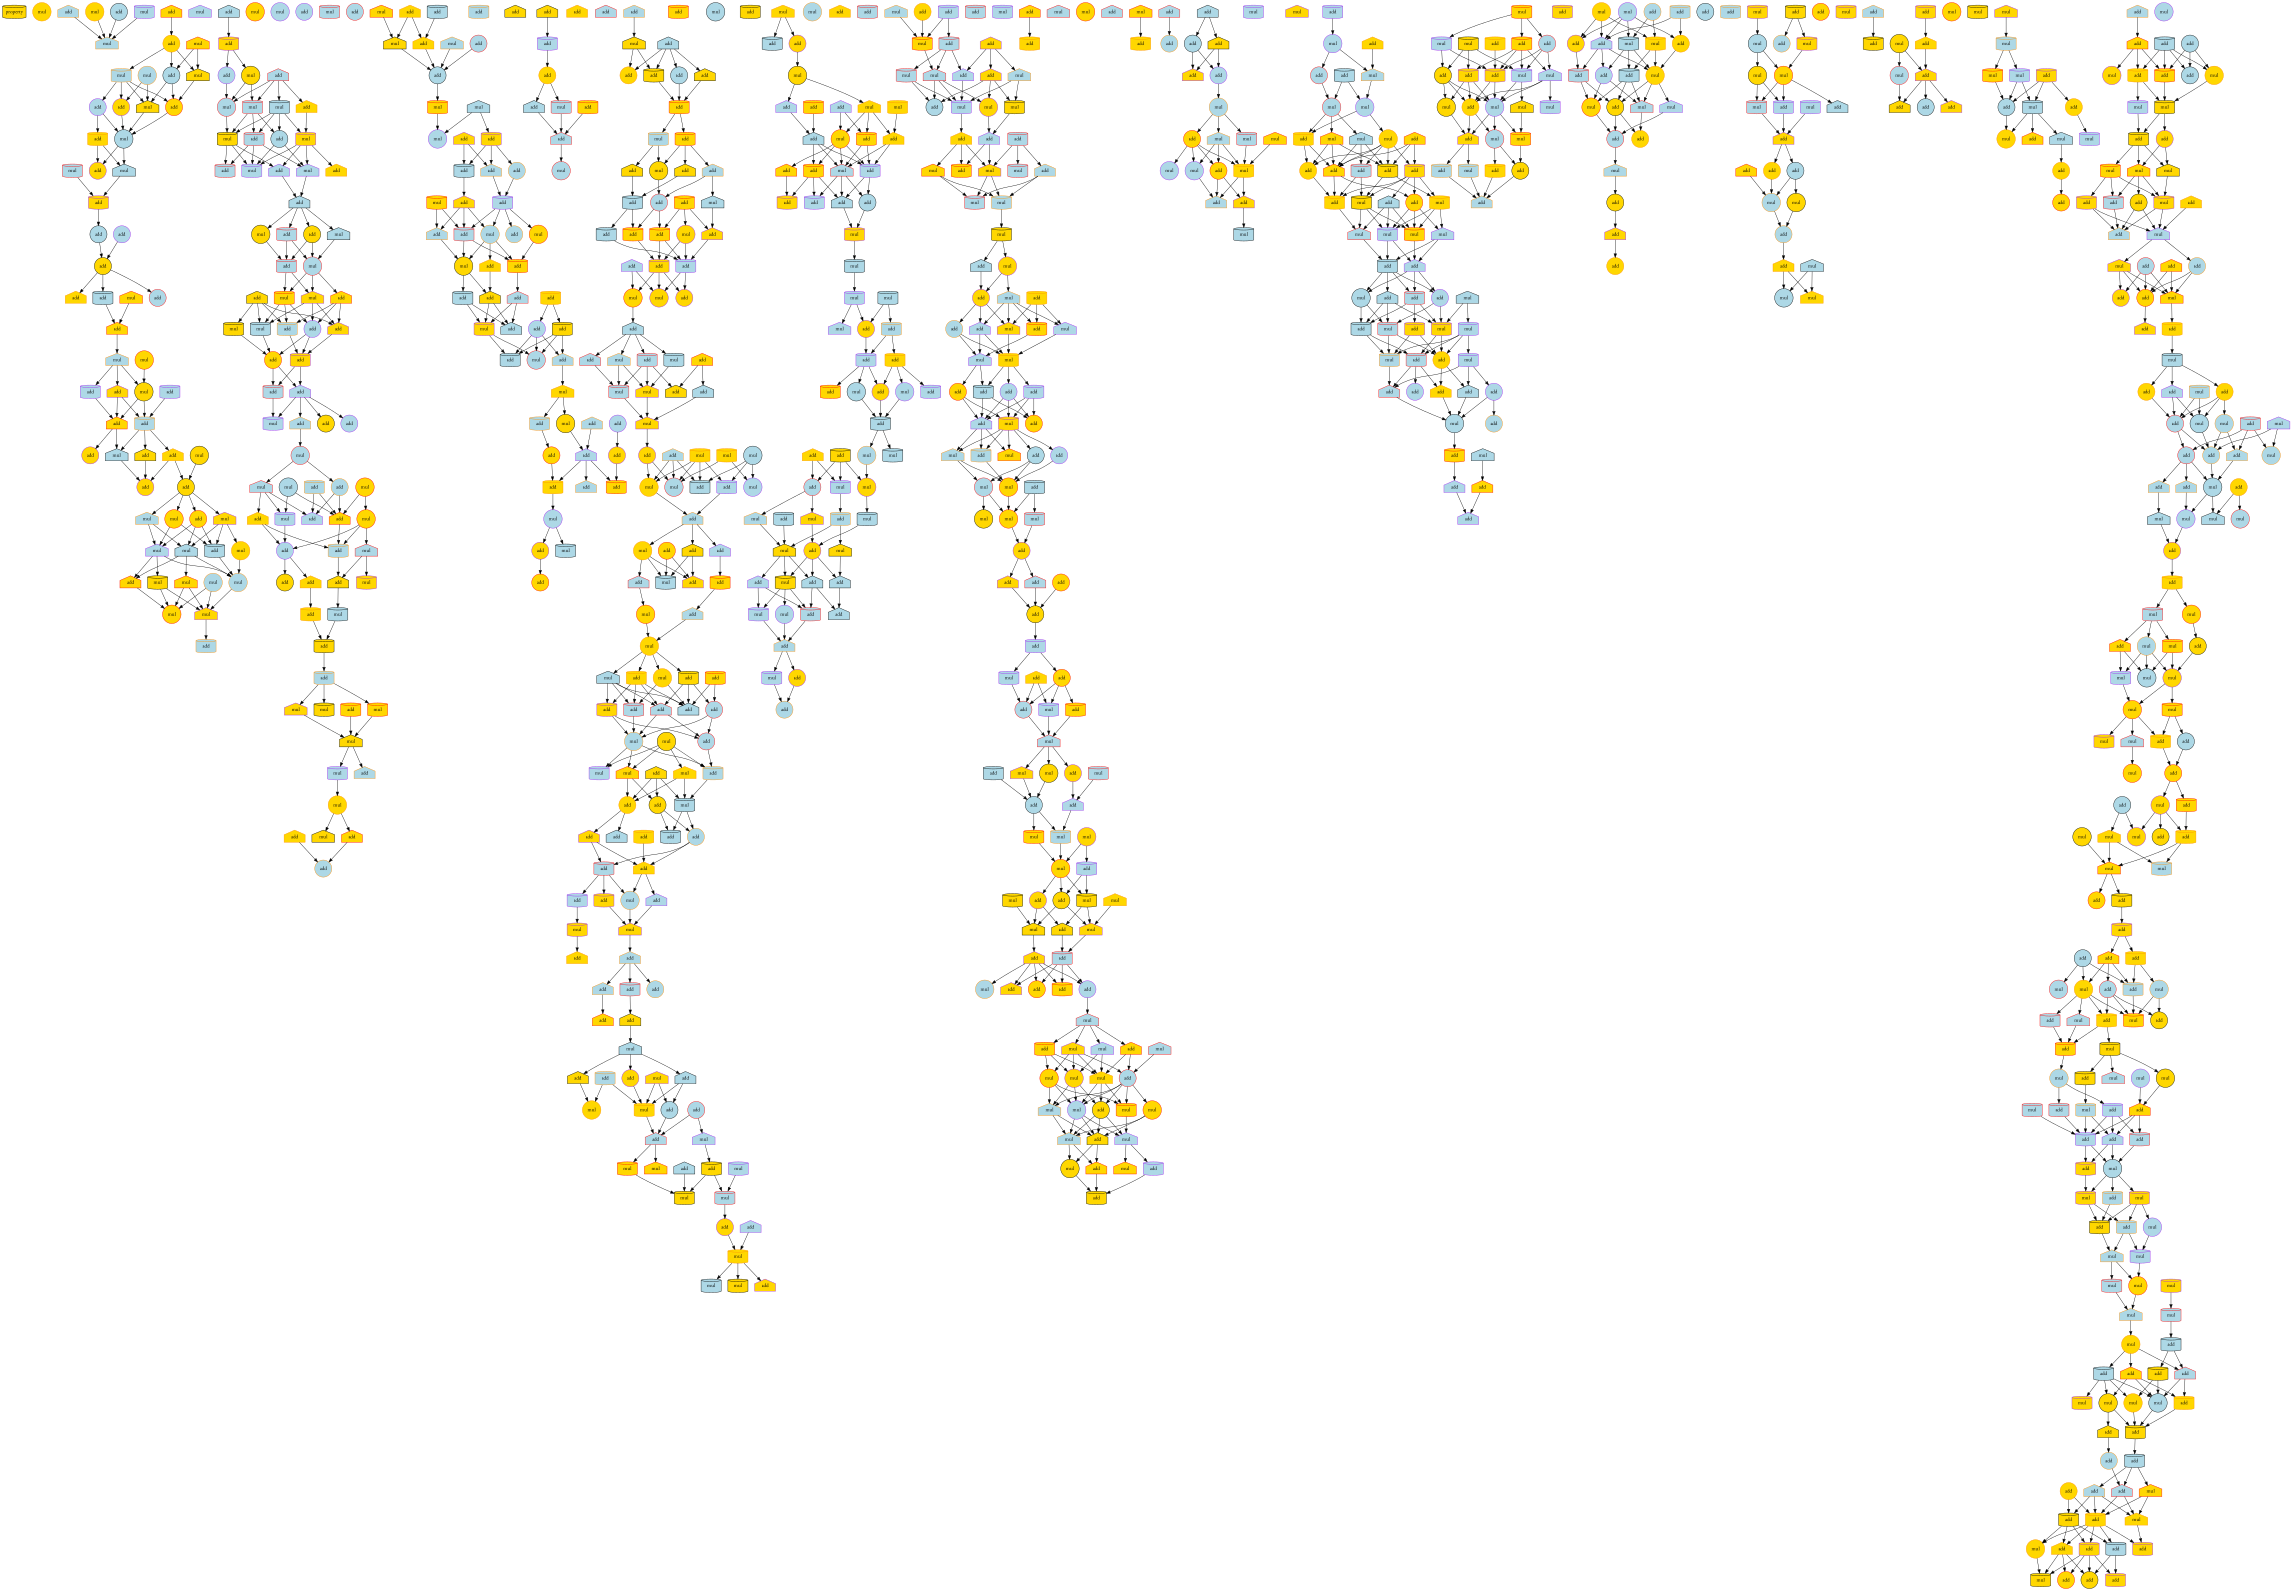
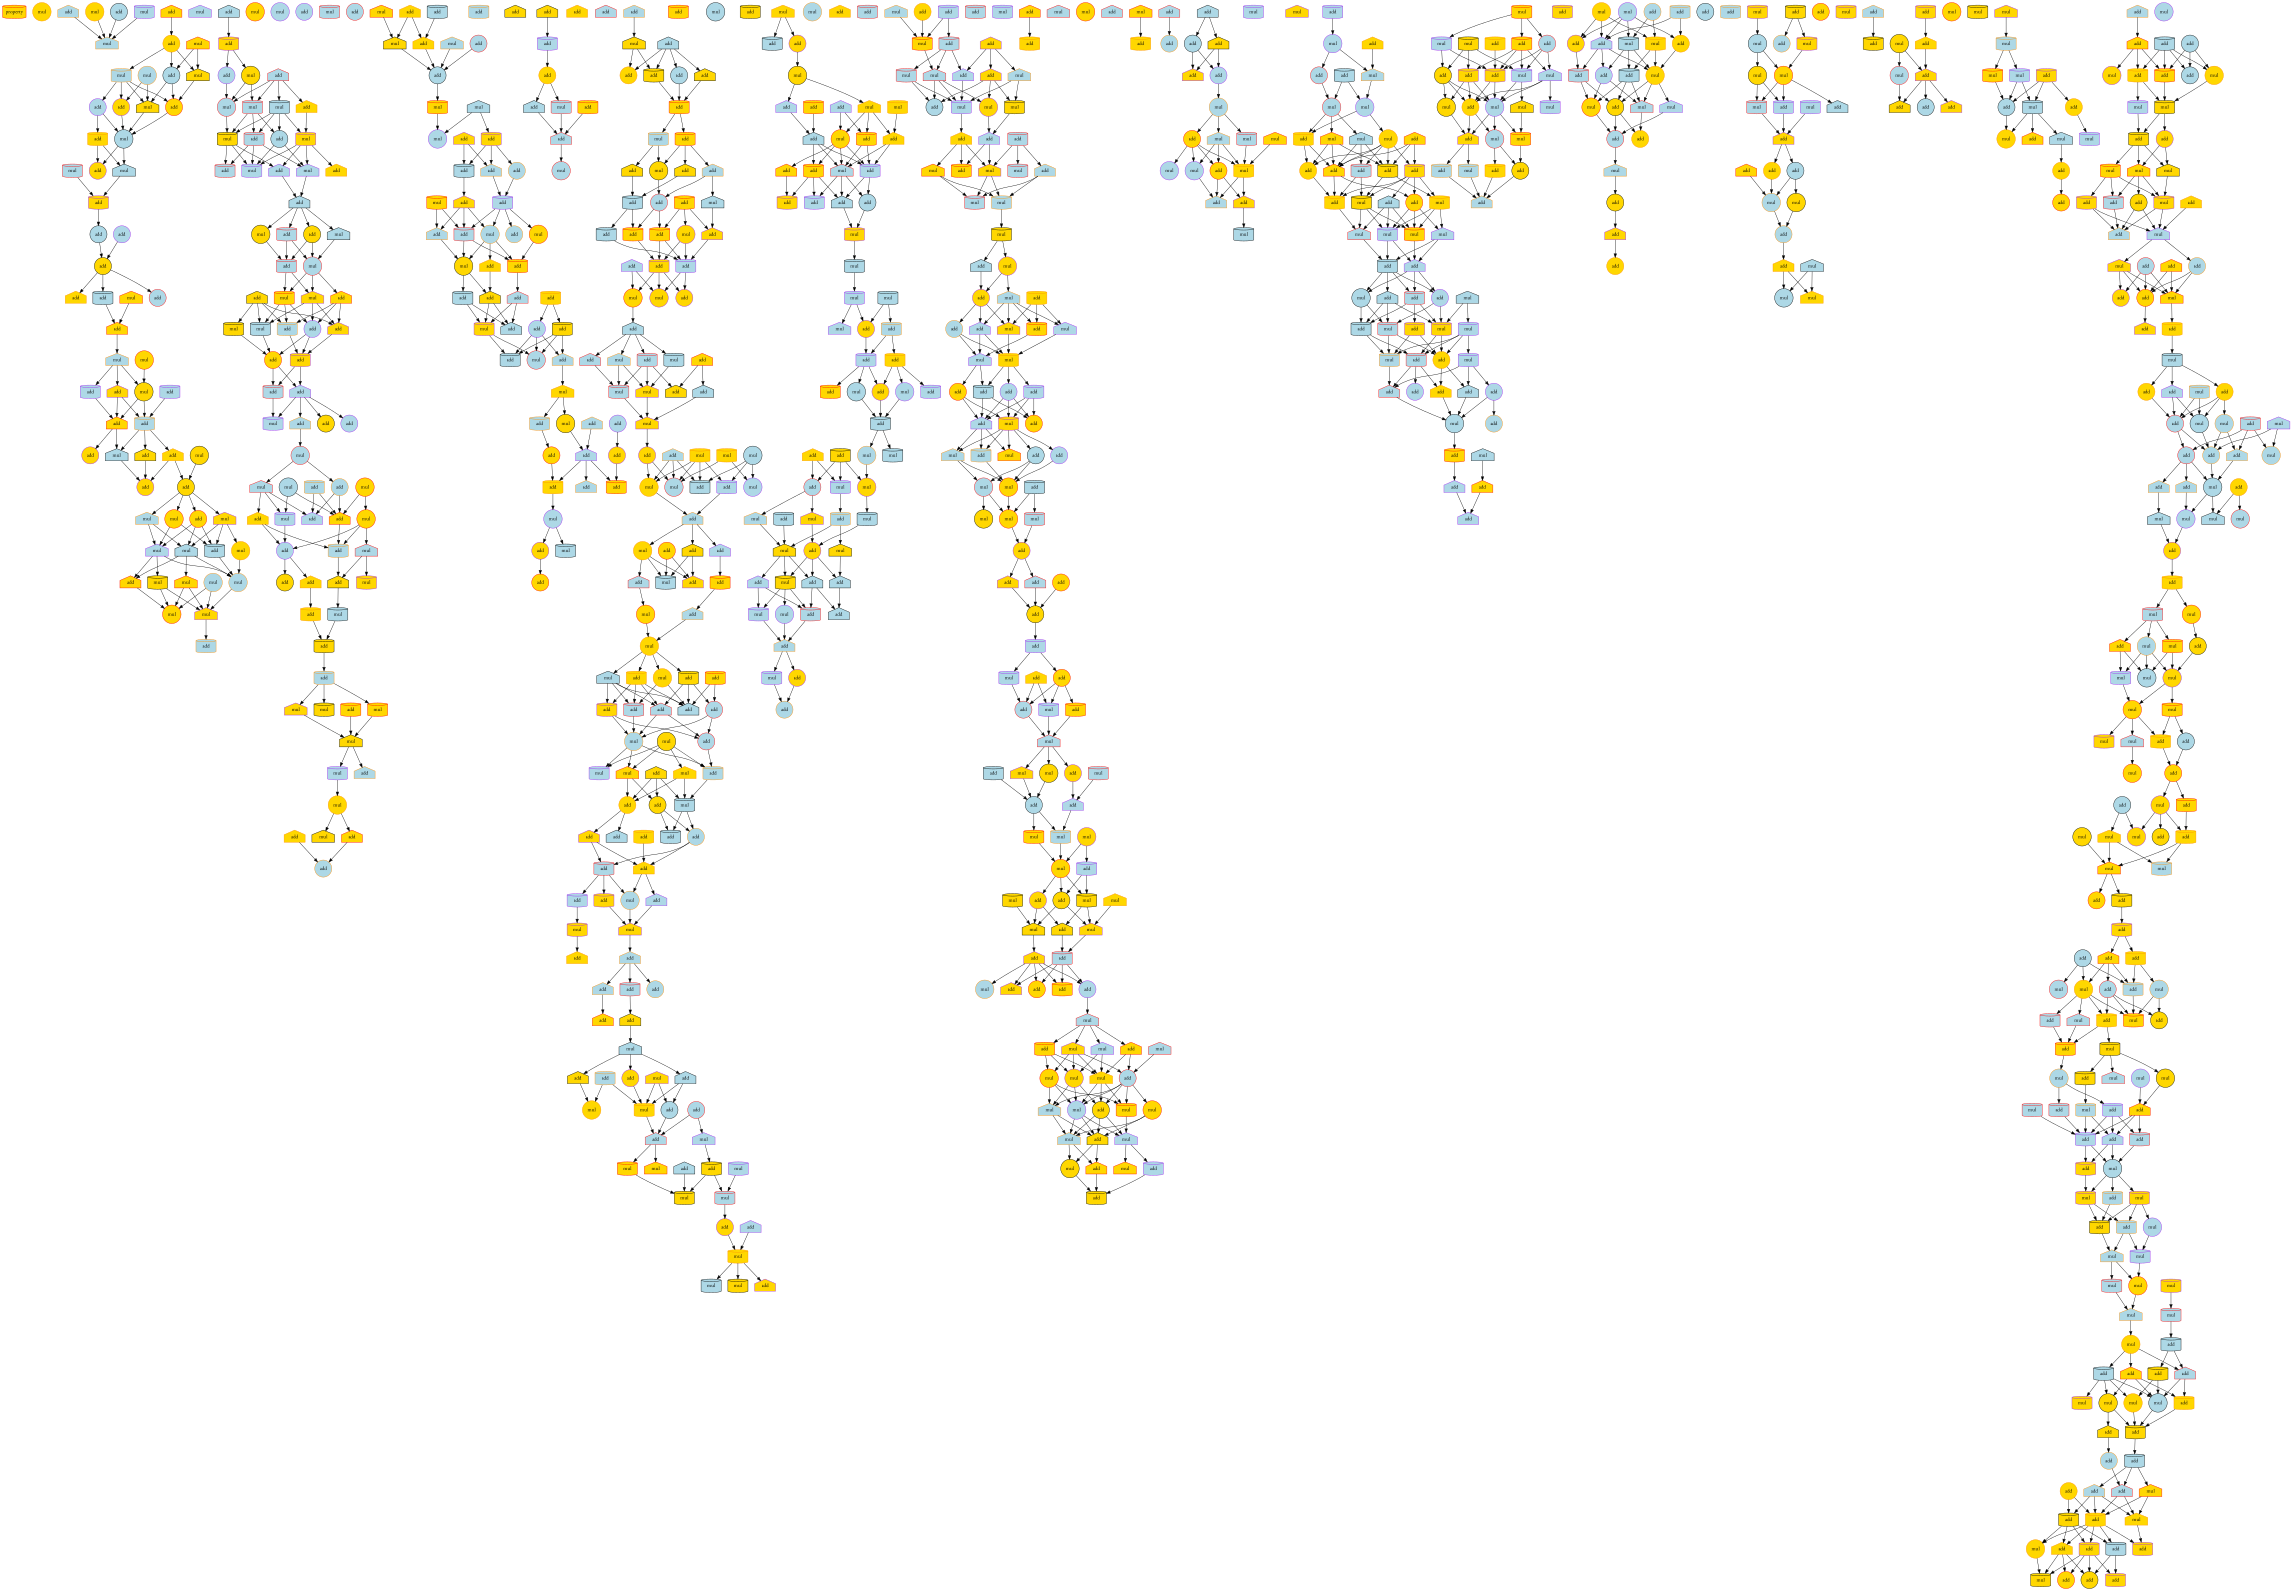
(14, 12) -> (14, 12)
